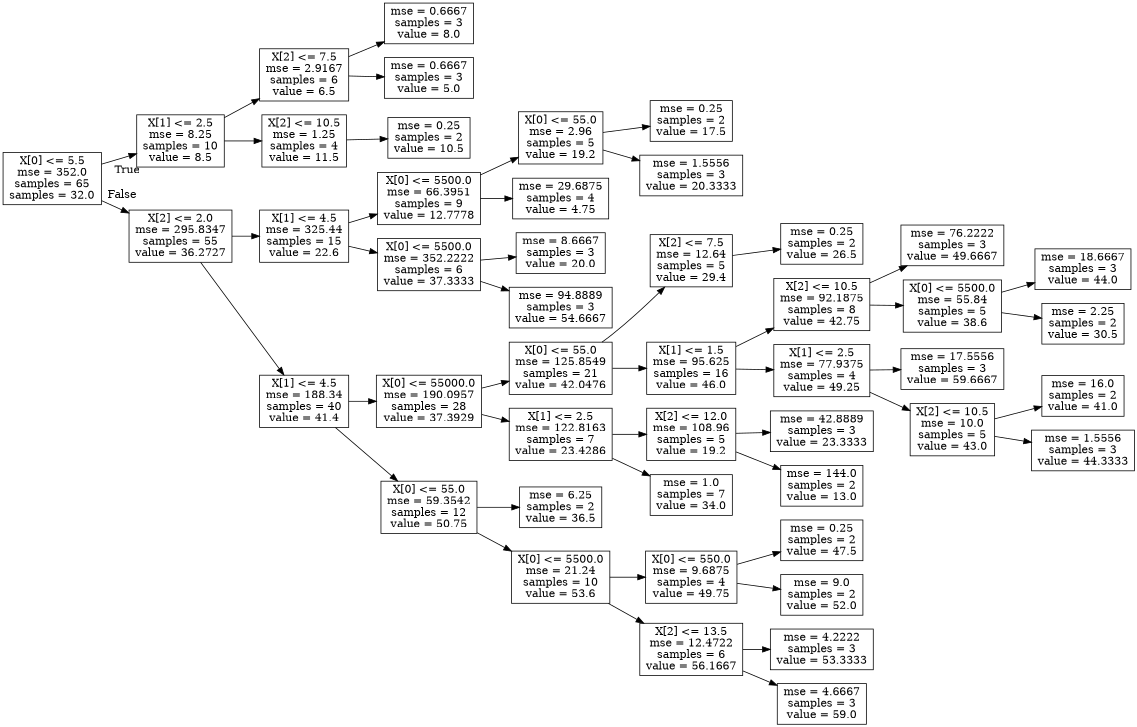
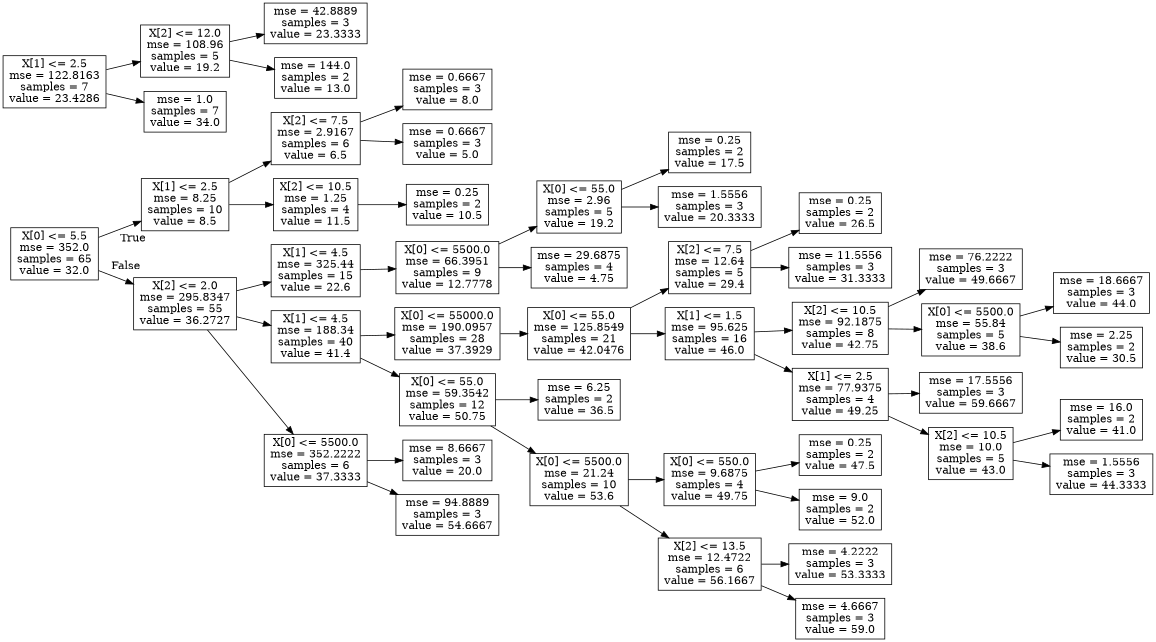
(52, 179) -> (55, 254)
(359, 249) -> (248, 379)
none -> (840, 268)
(492, 417) -> none
